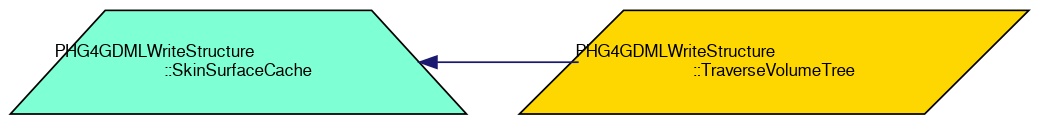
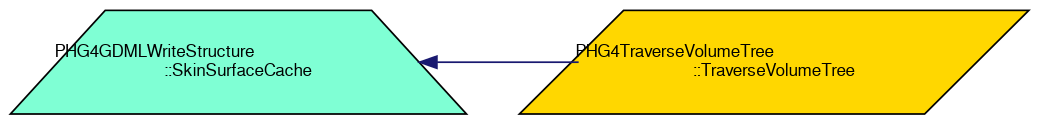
(774, 62) -> (774, 62)
